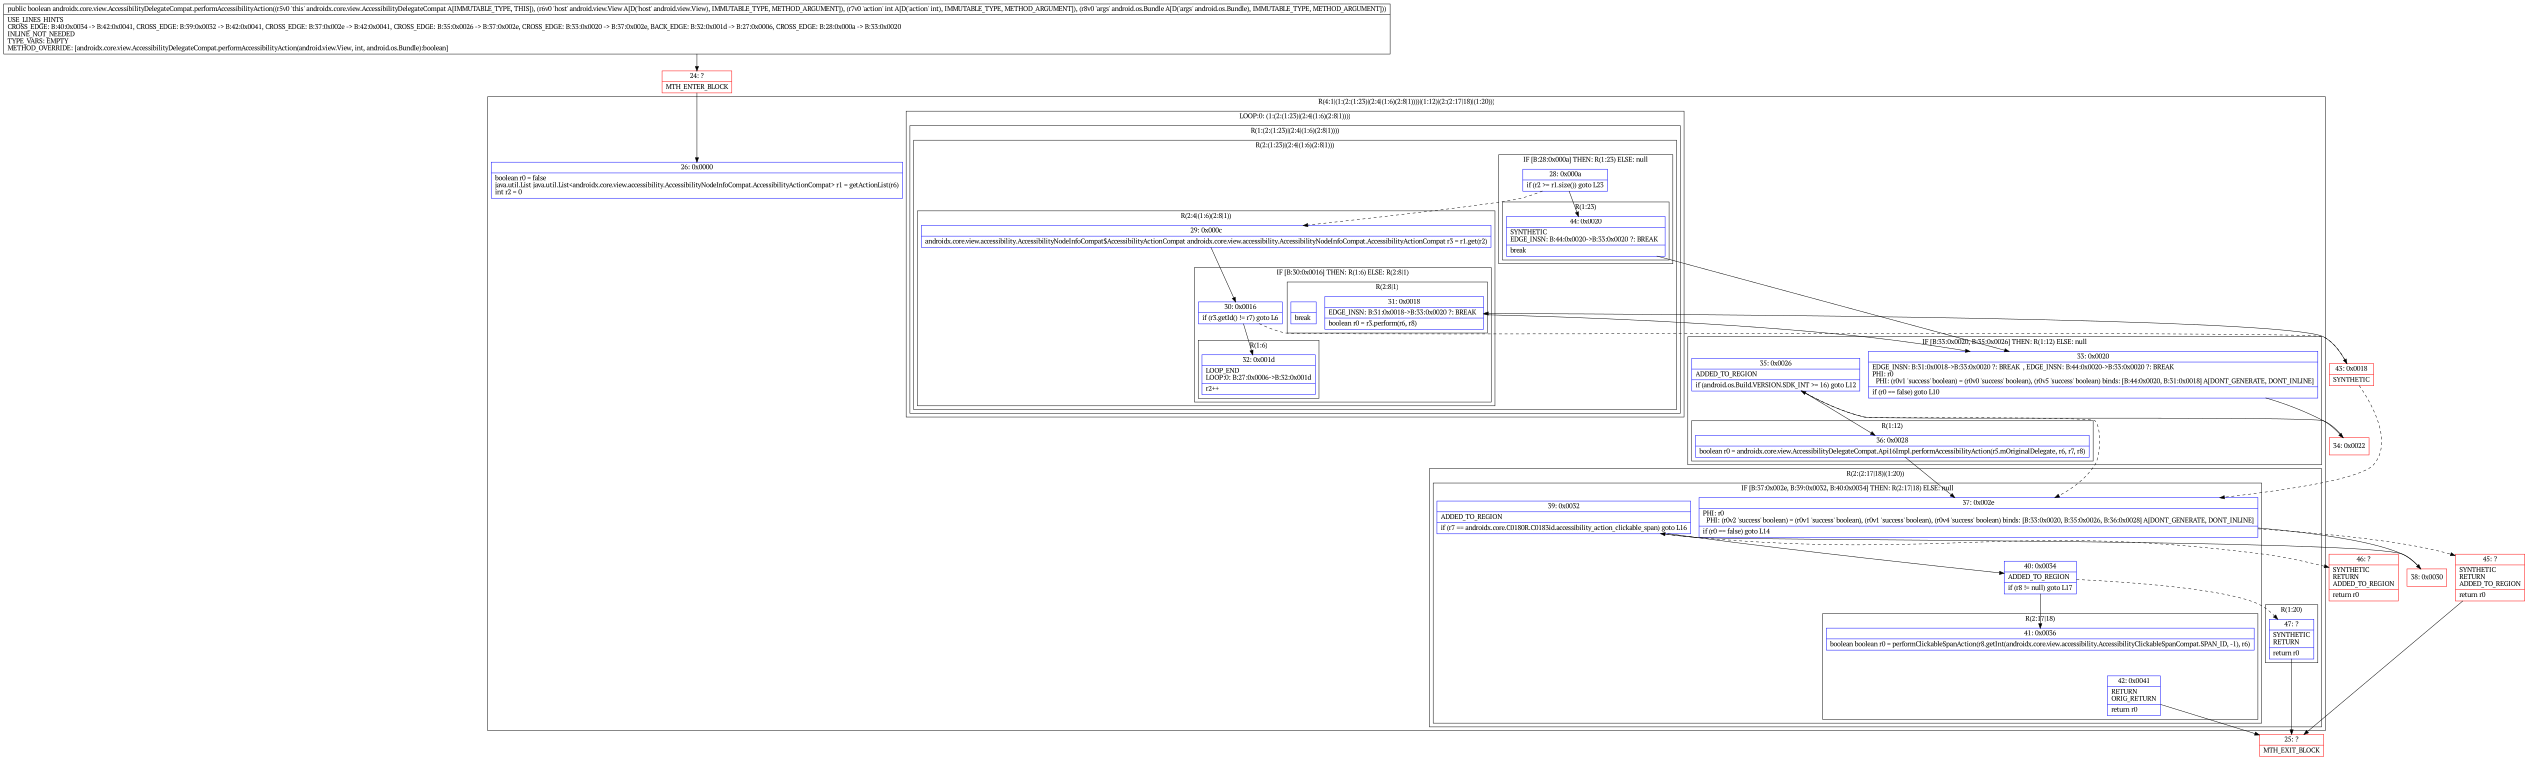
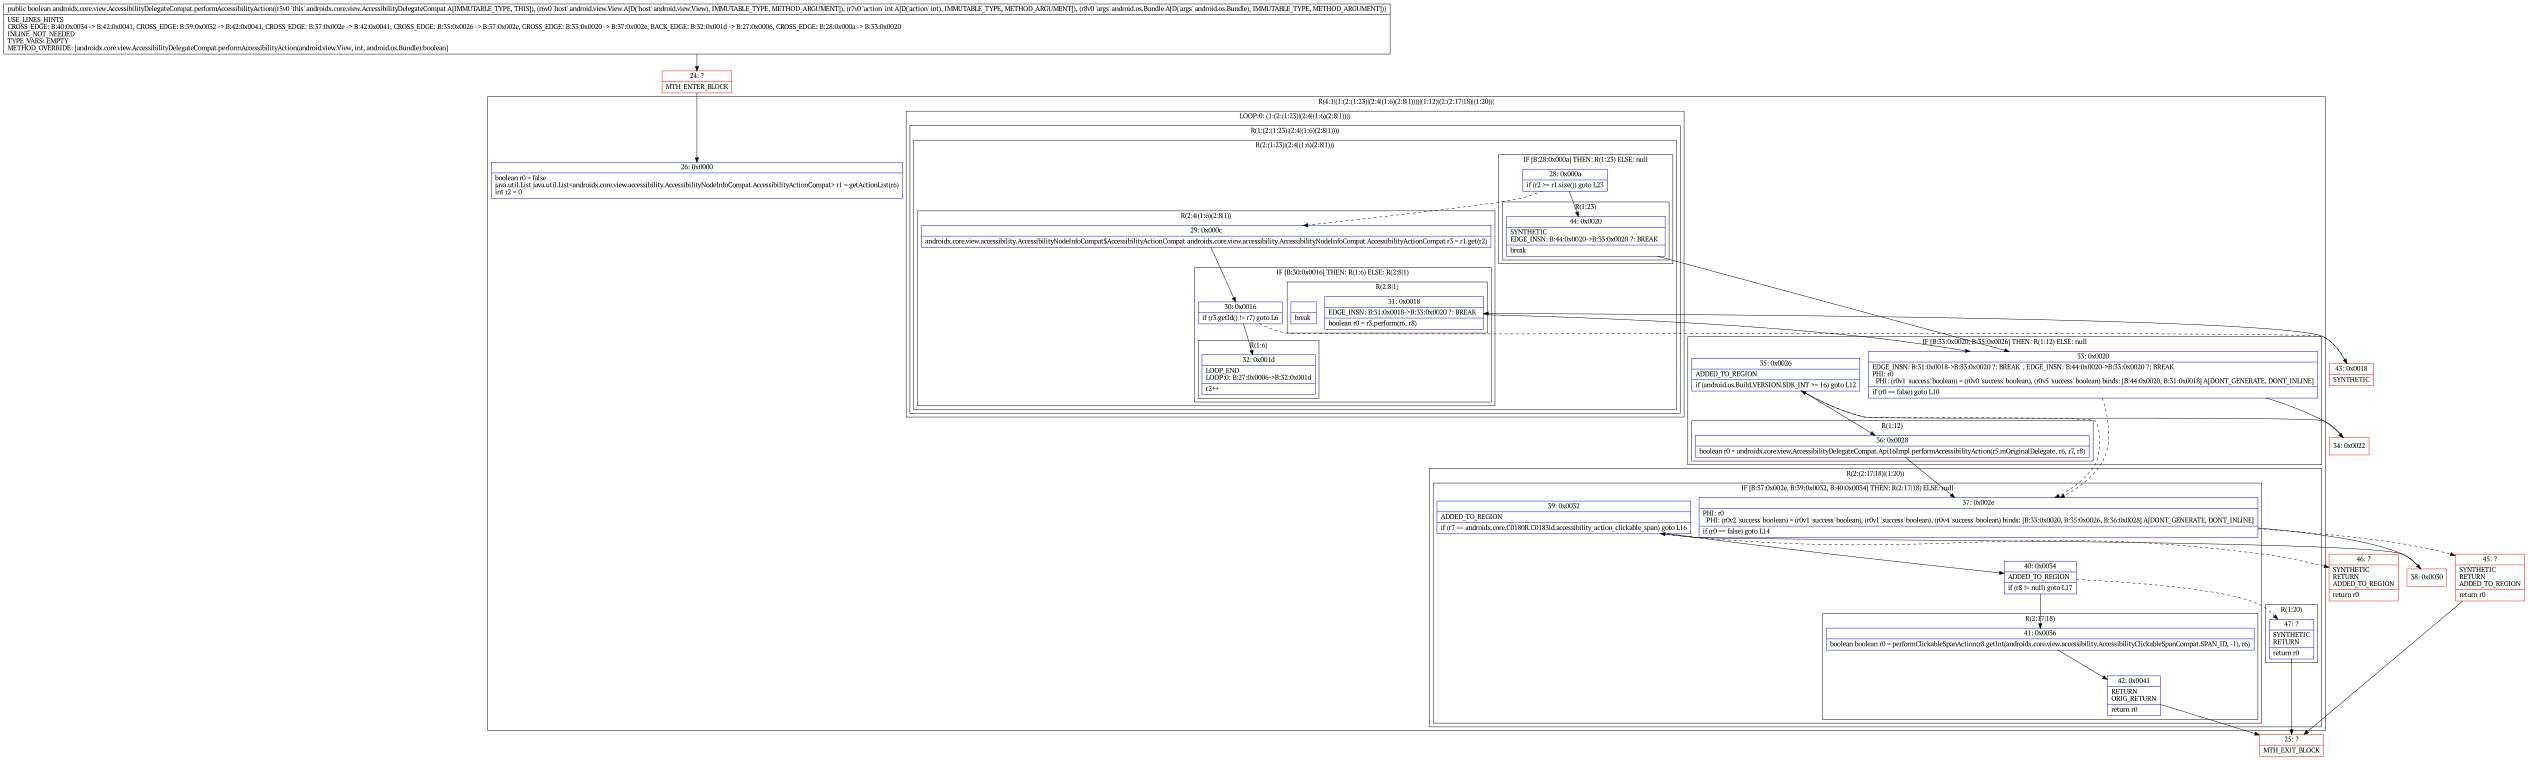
(2343, 478) -> (2105, 455)
none -> (2080, 663)
